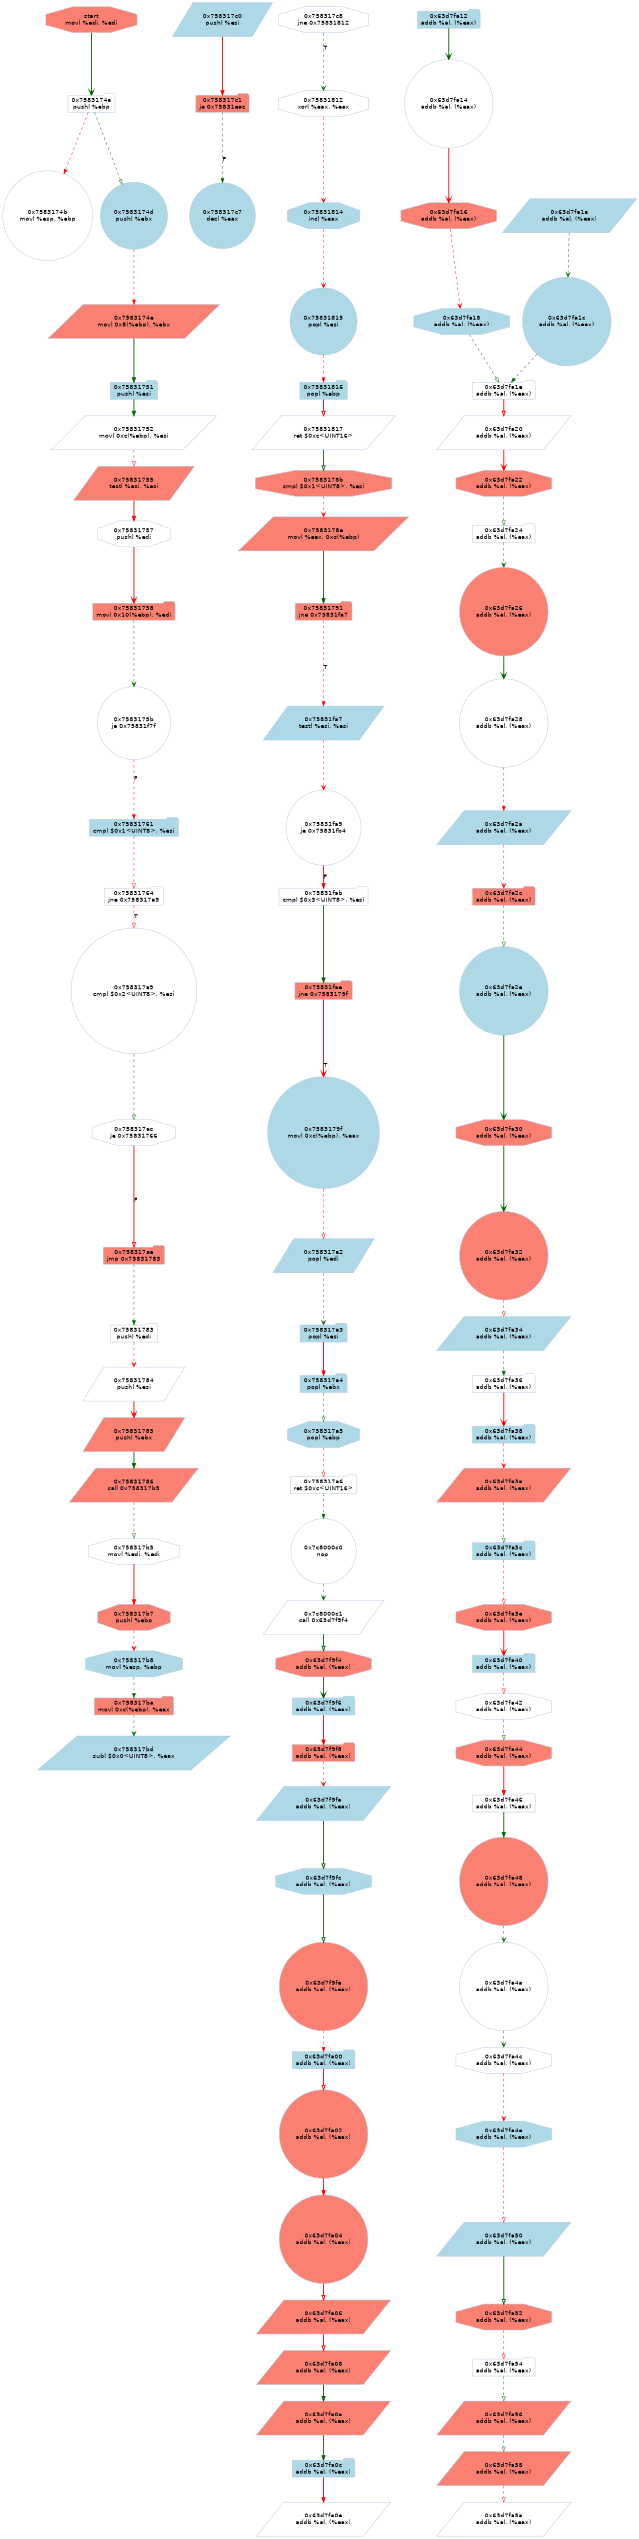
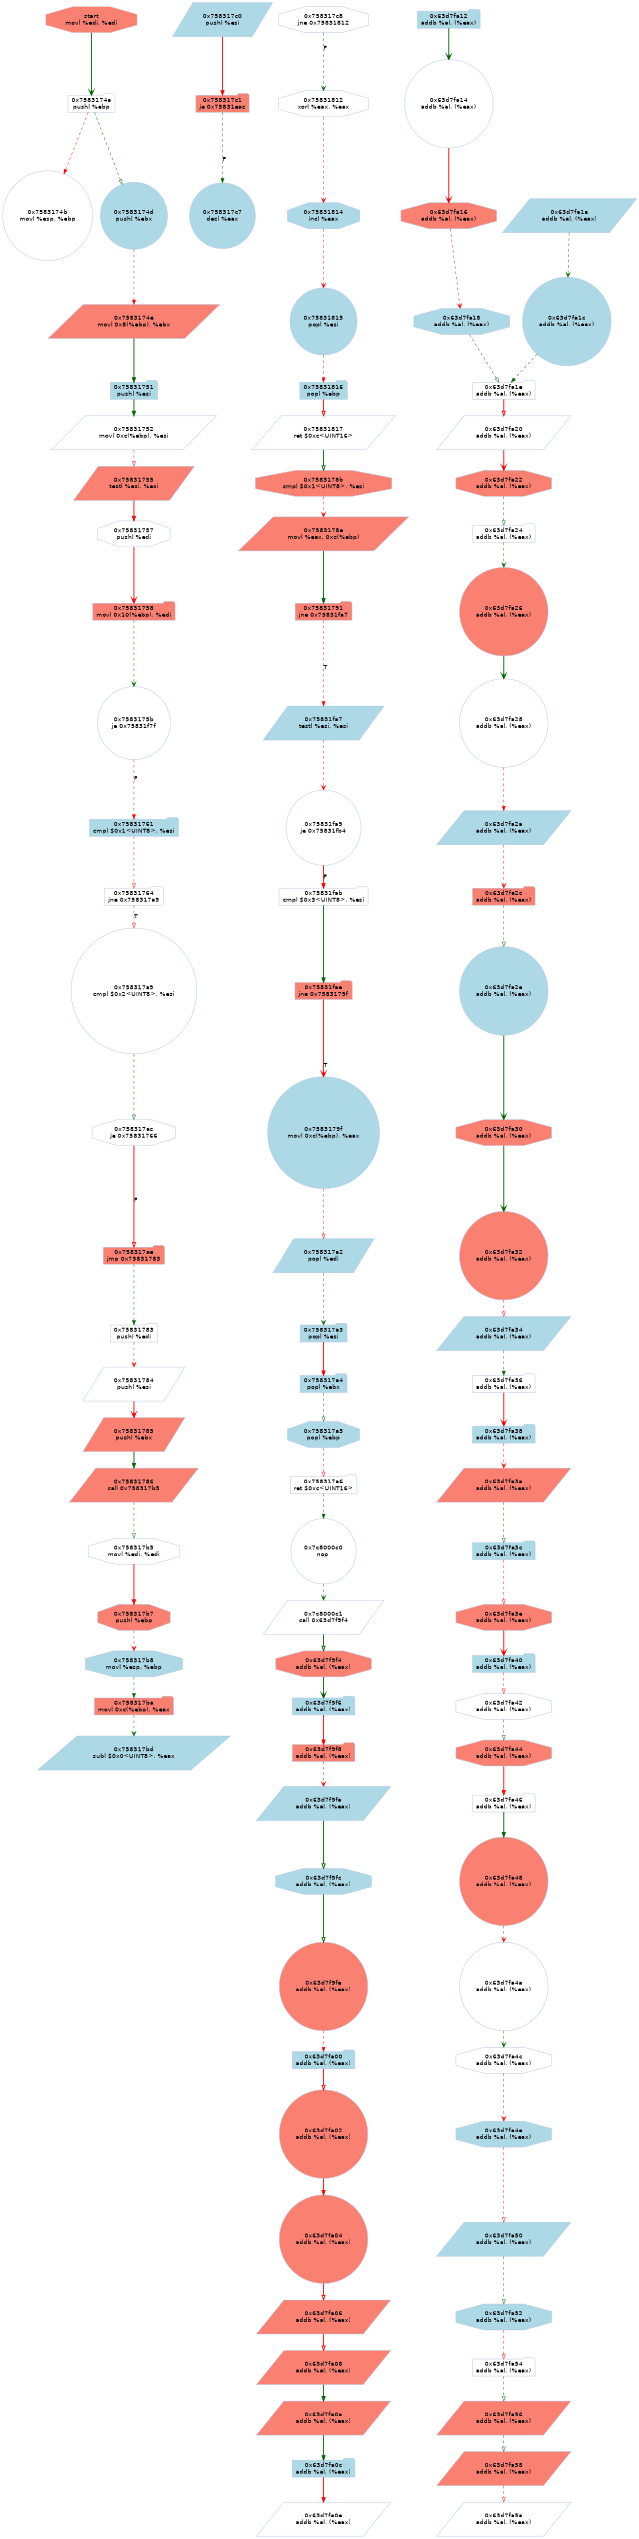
(326, 48) -> (326, 48)
(504, 1932) -> (504, 1932)
(504, 2278) -> (504, 2278)
(504, 2317) -> (504, 2317)
